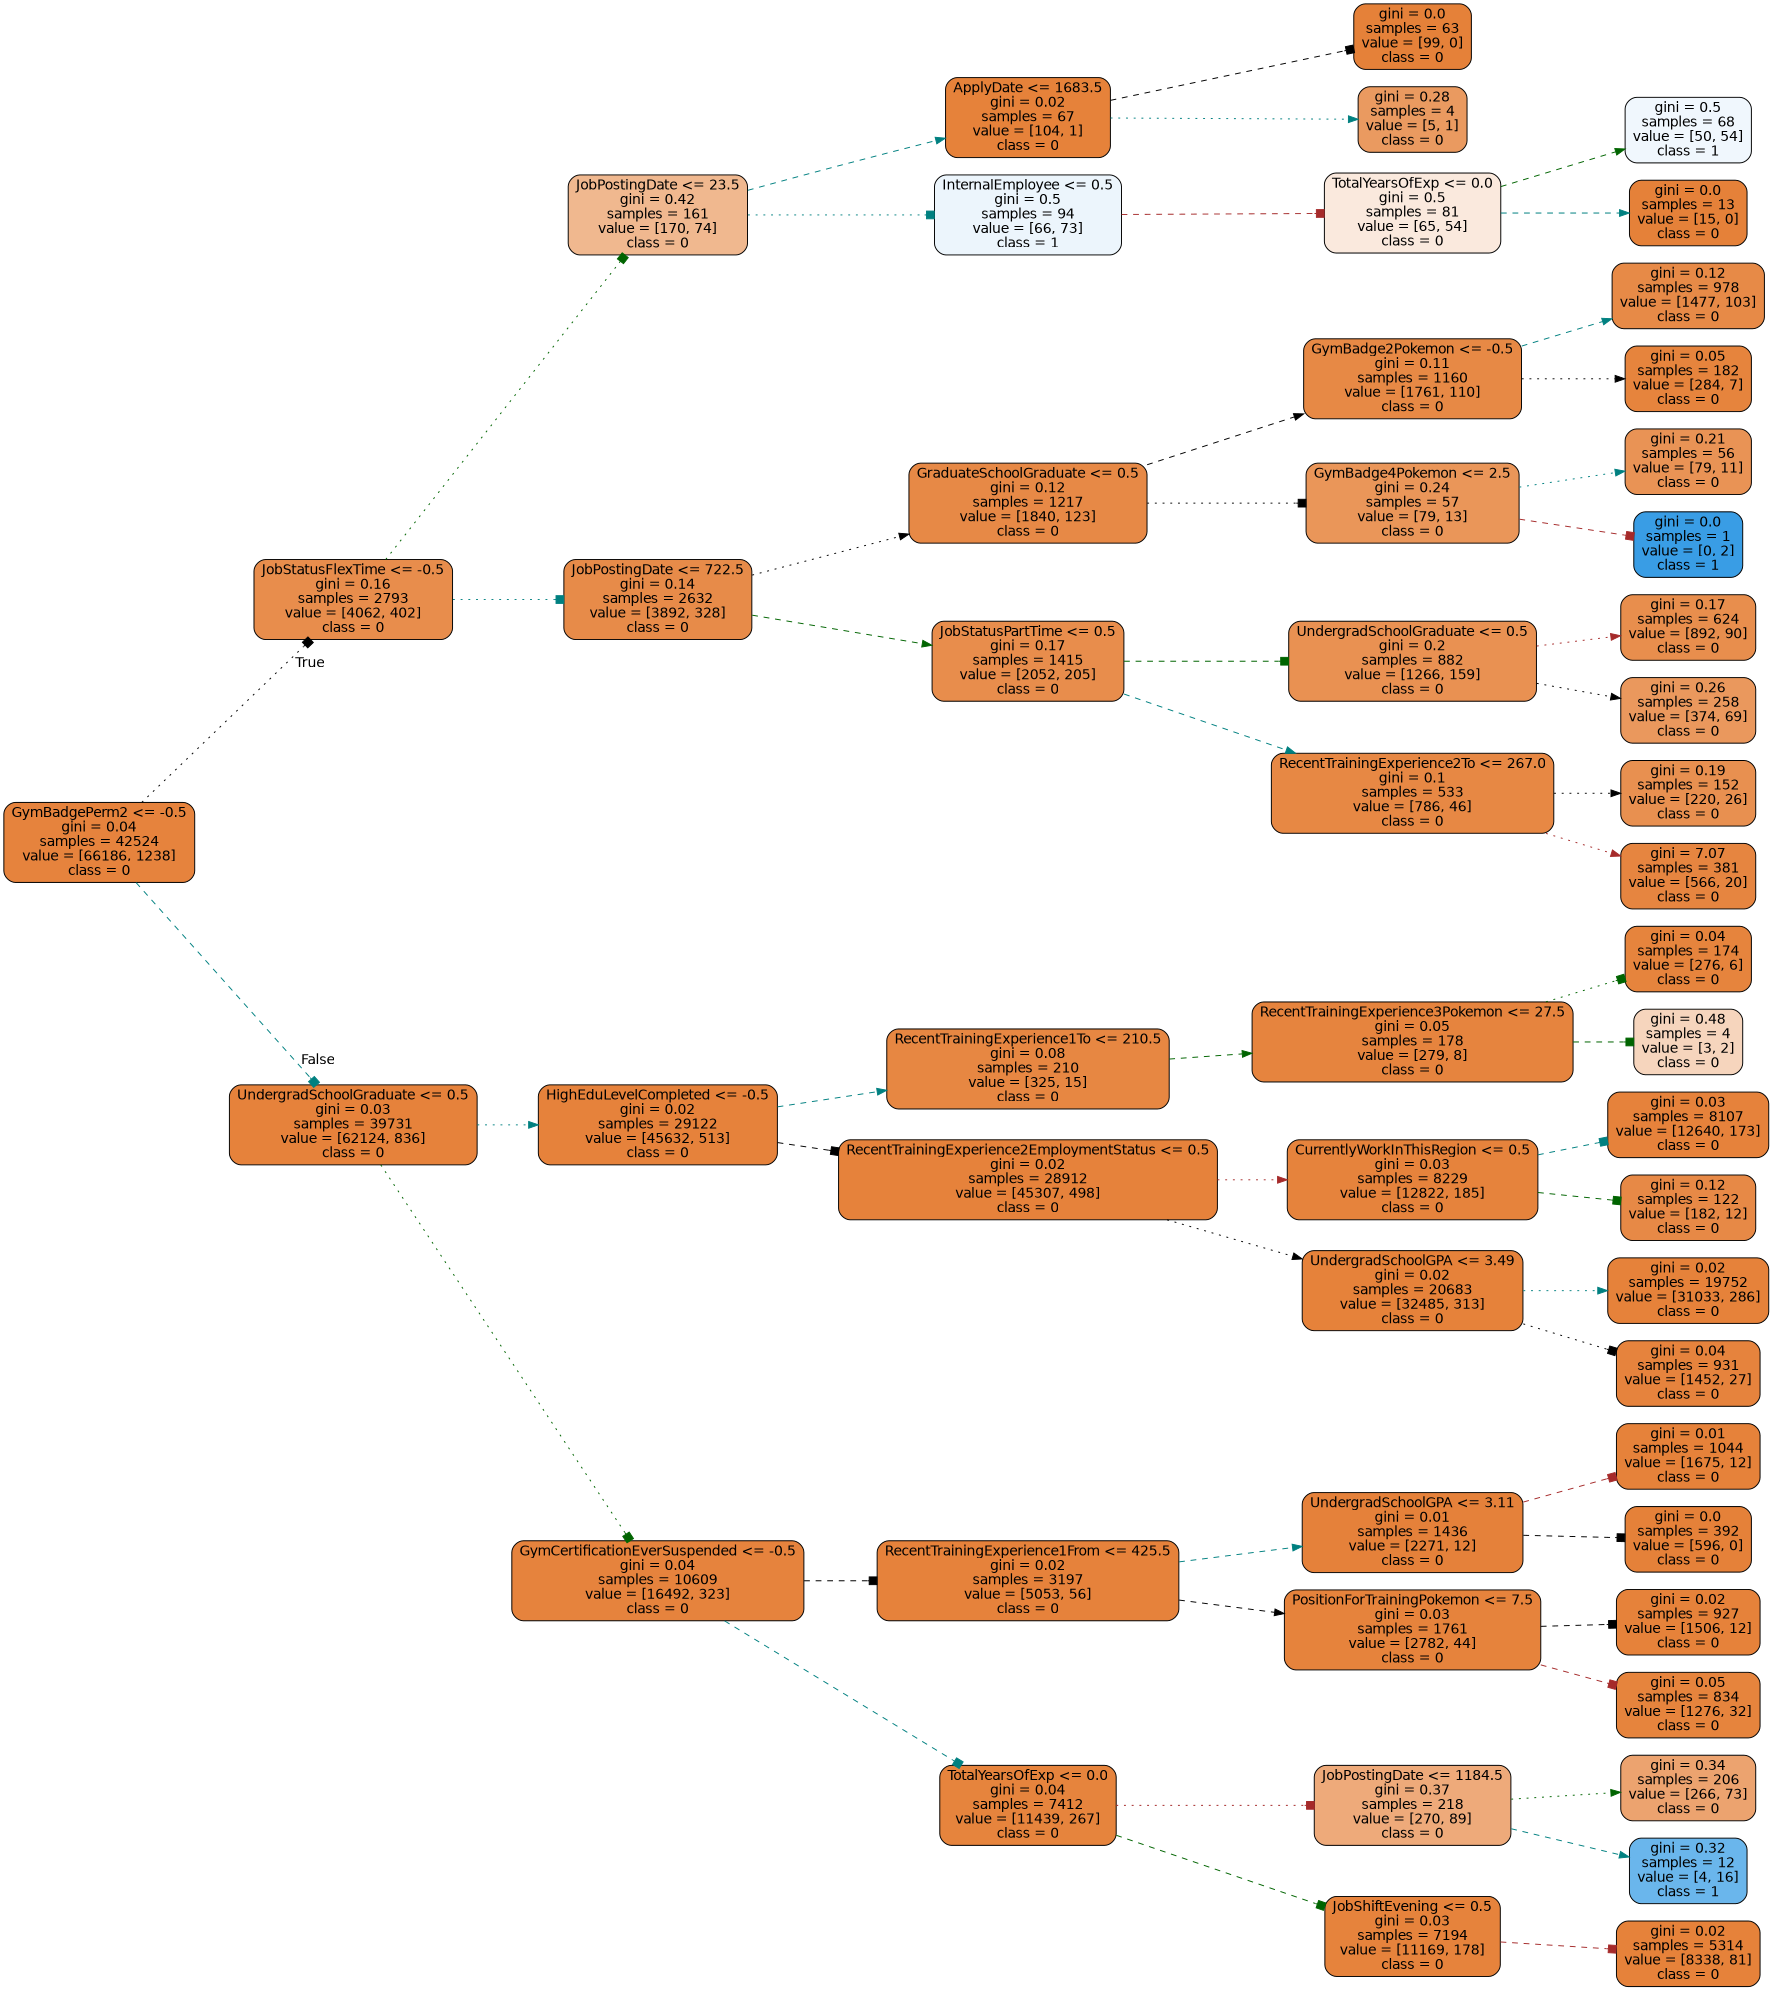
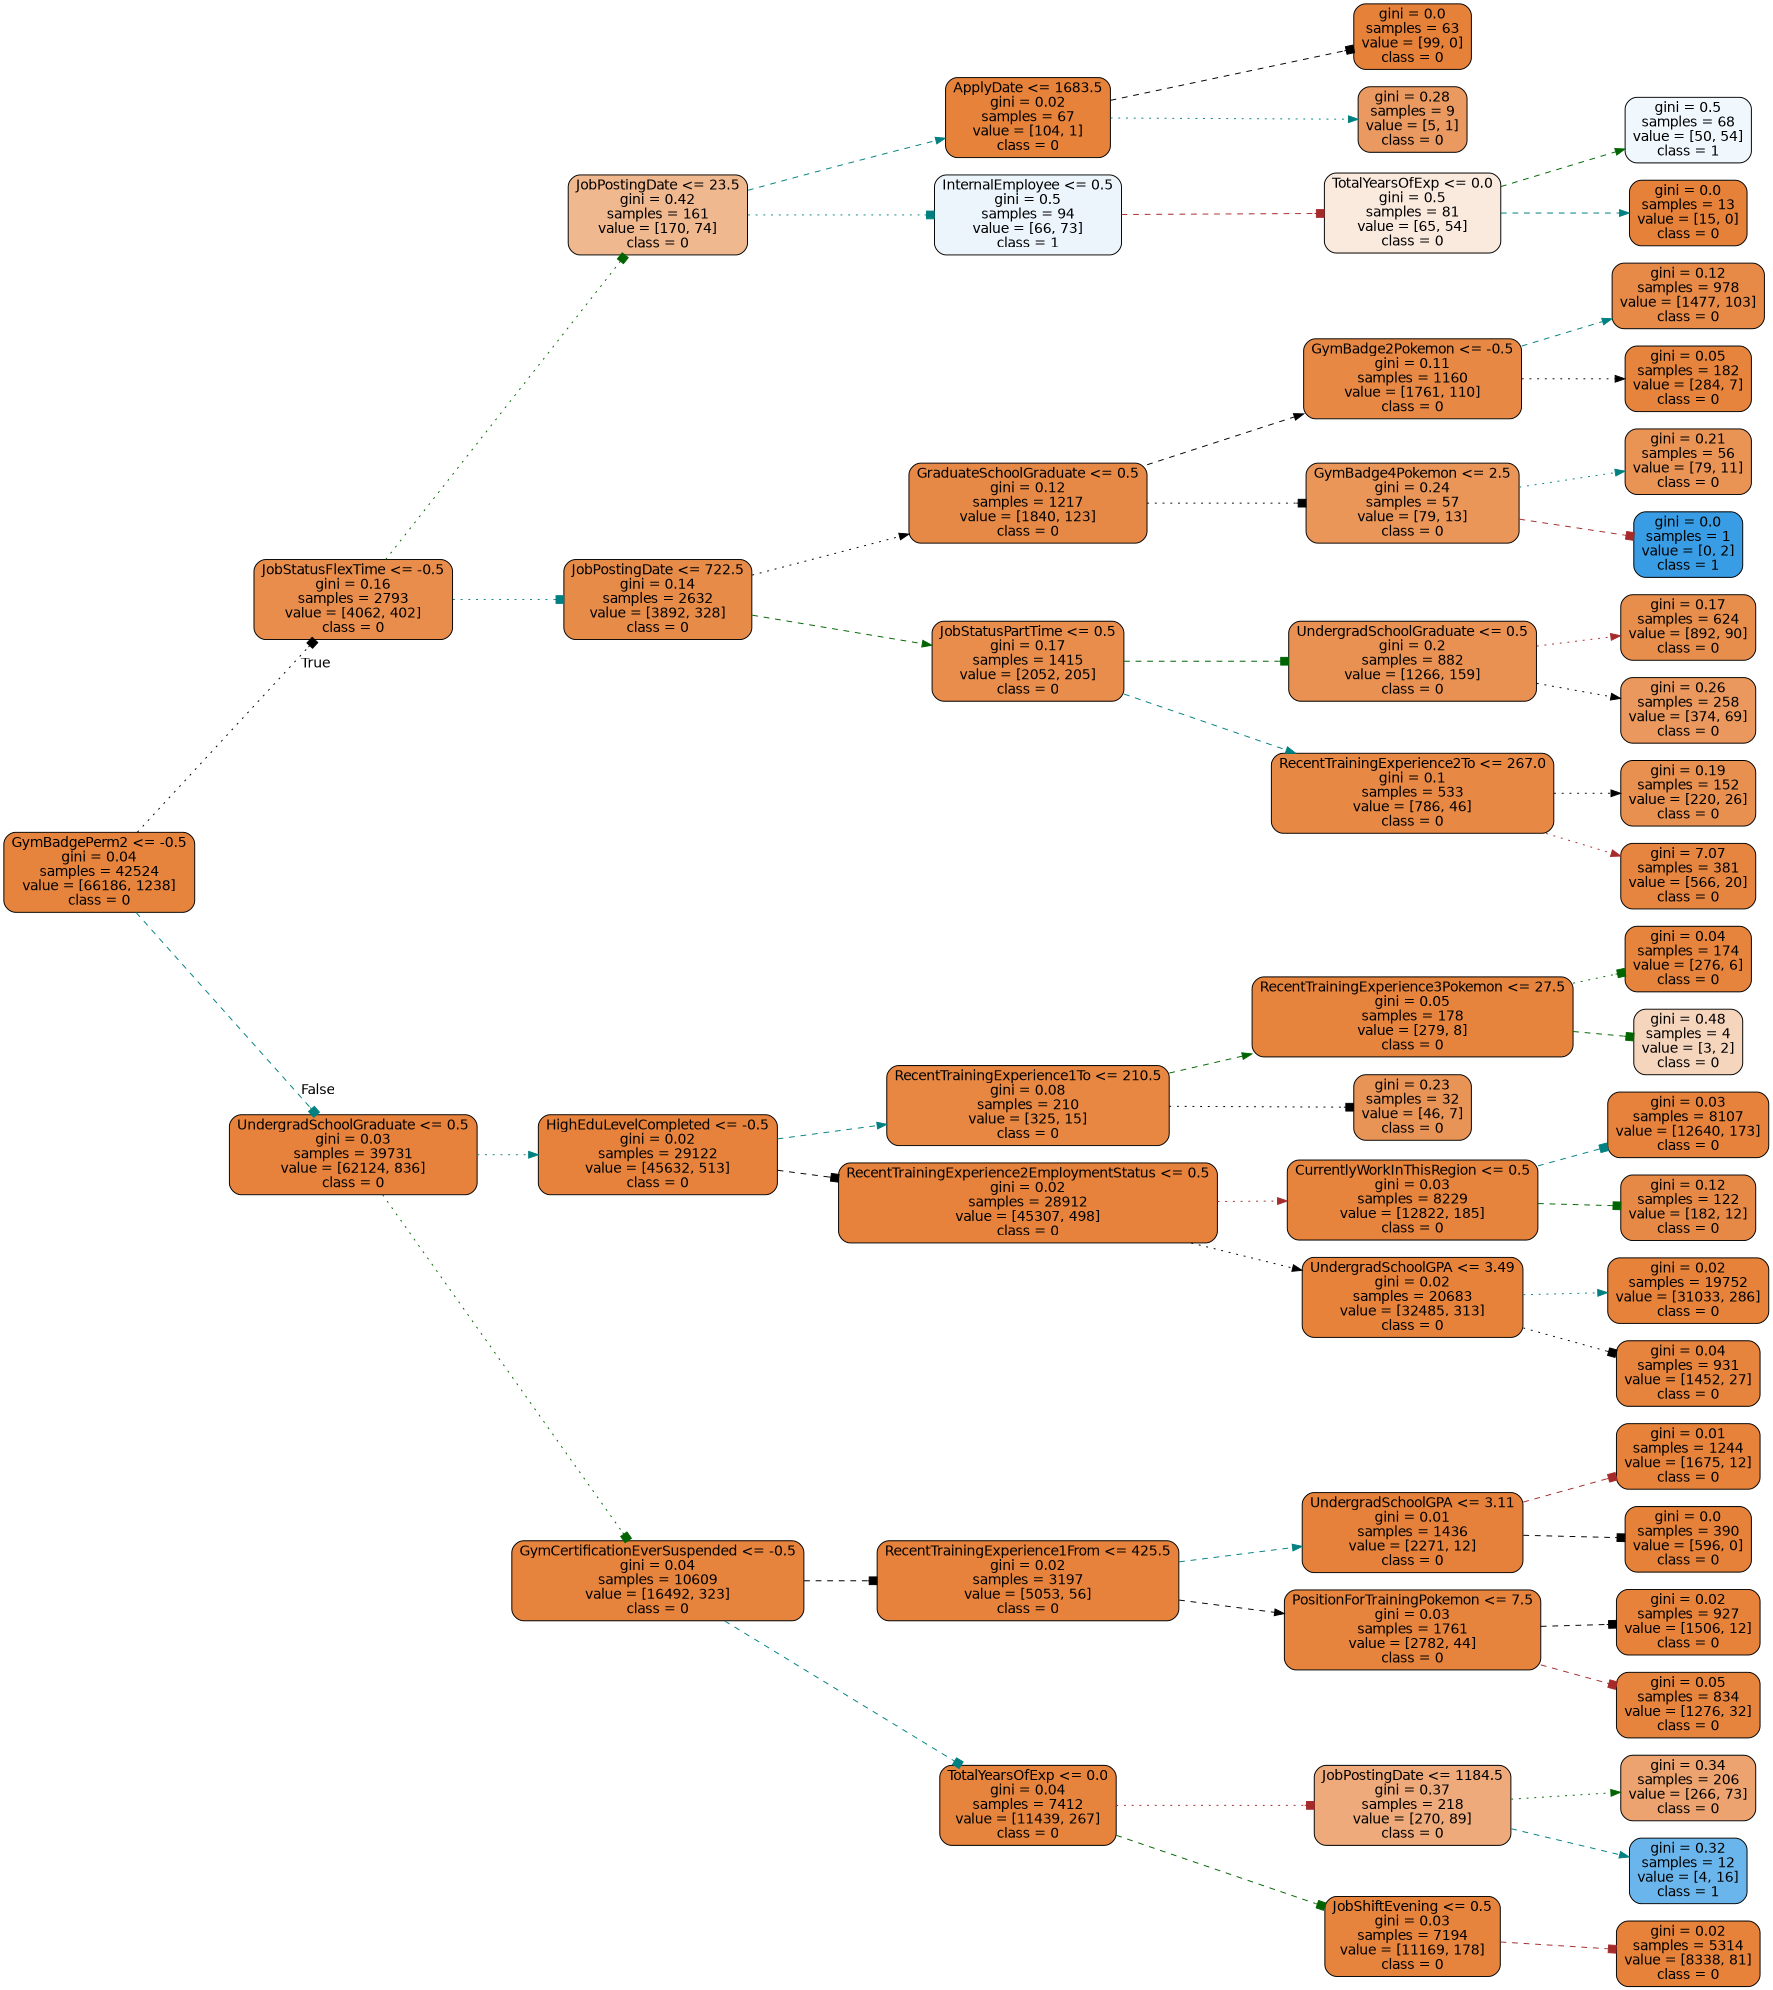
(1413, 120) -> (1413, 120)
none -> (1413, 1108)
(1688, 1456) -> (1688, 1456)
(1688, 1539) -> (1688, 1539)
